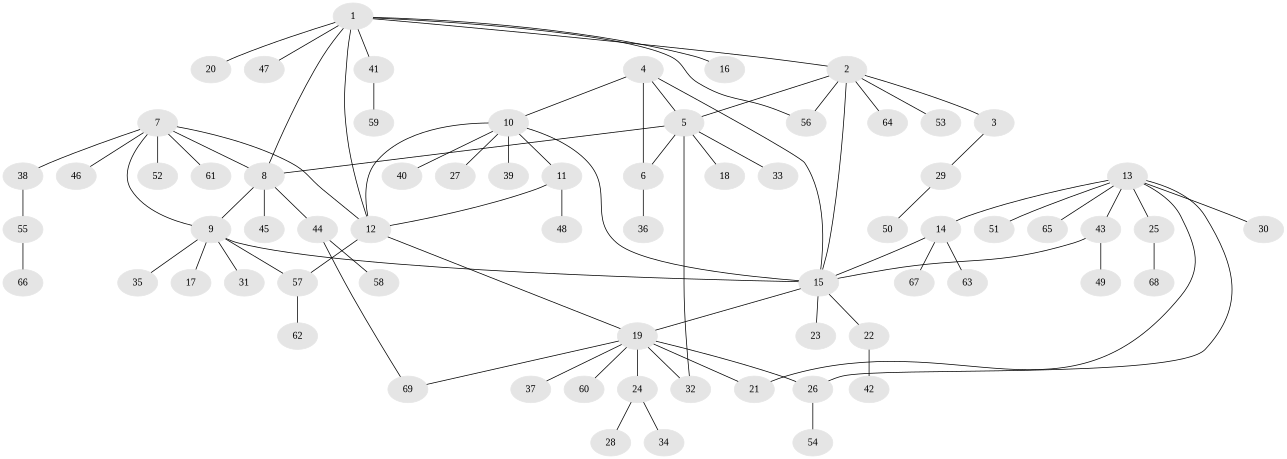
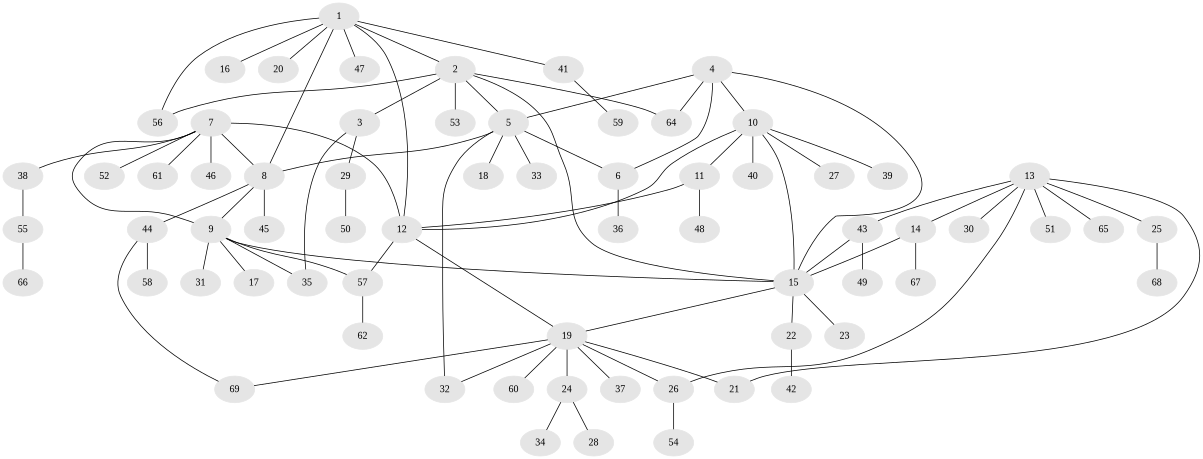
none -> (692, 96)
none -> (309, 195)
(968, 283) -> none
